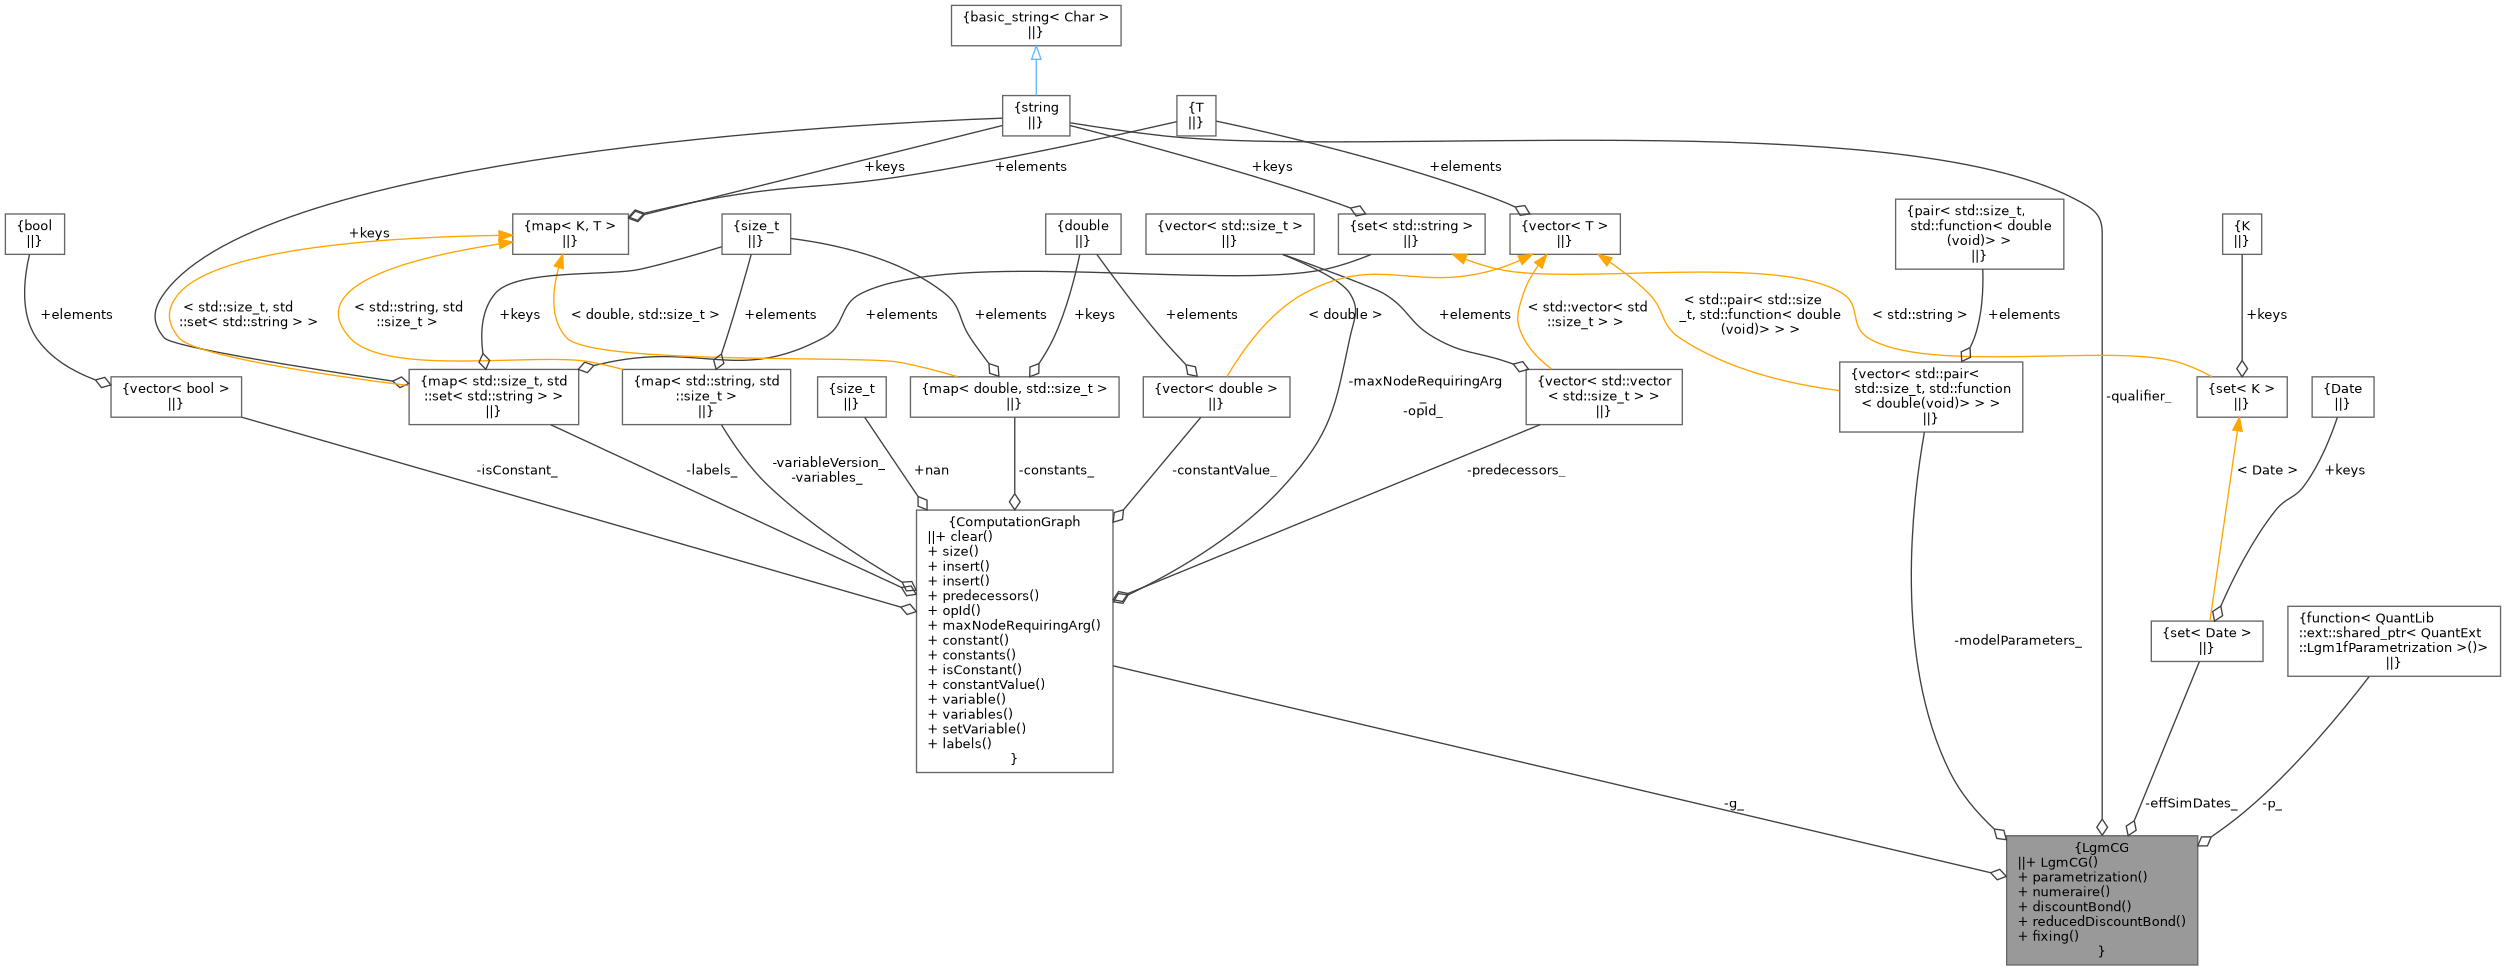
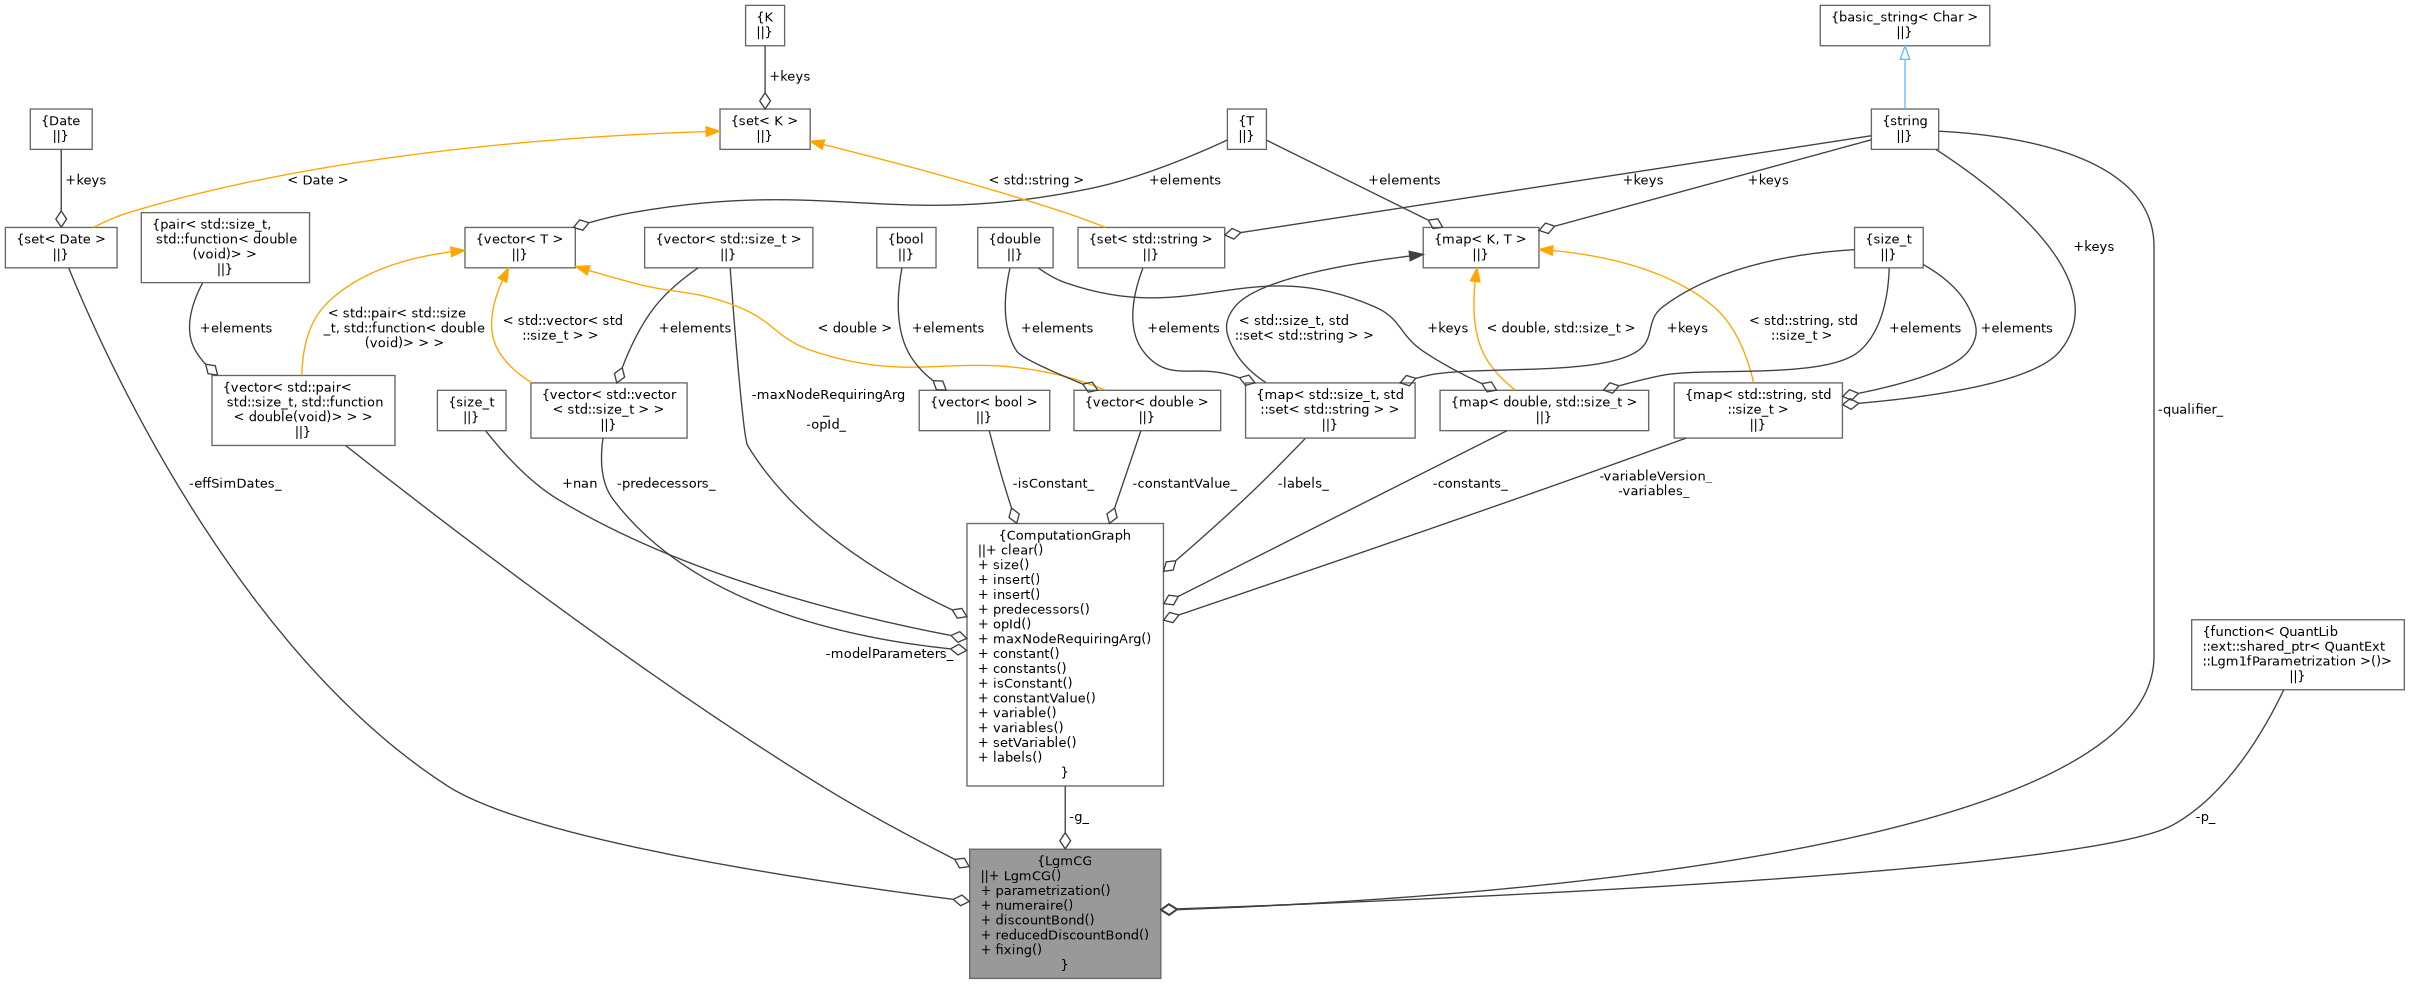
(431, 179) -> (2072, 328)
(197, 280) -> (1294, 278)
(1850, 301) -> (966, 182)
